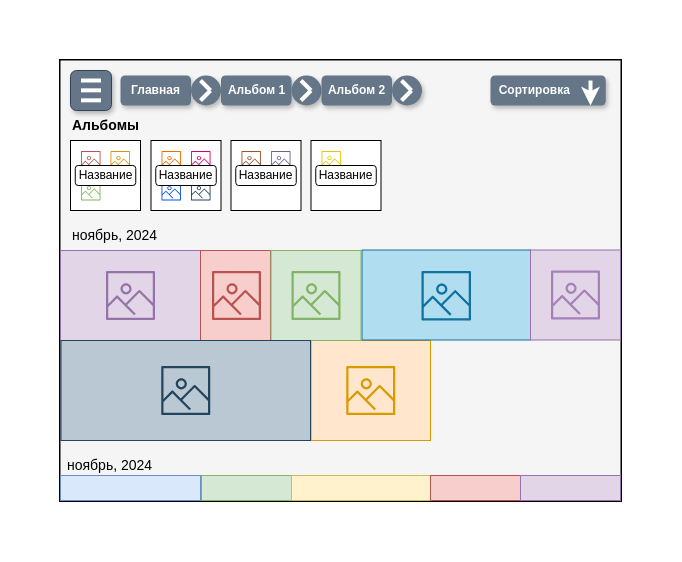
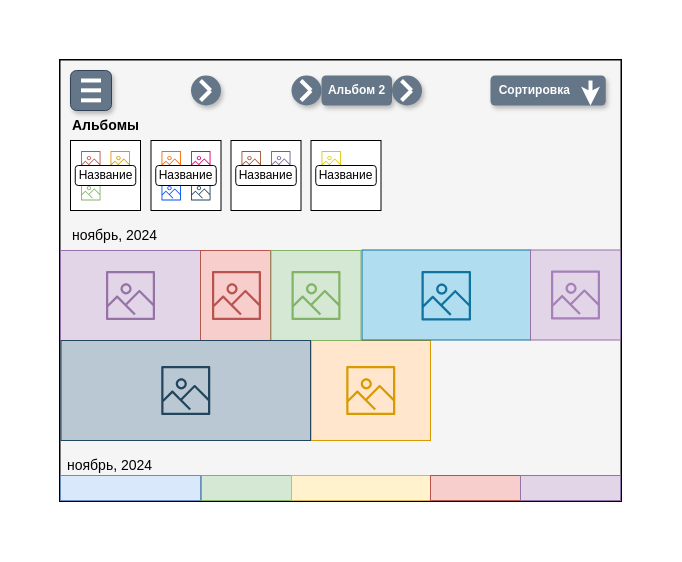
(156, 91) -> none
(256, 91) -> none
